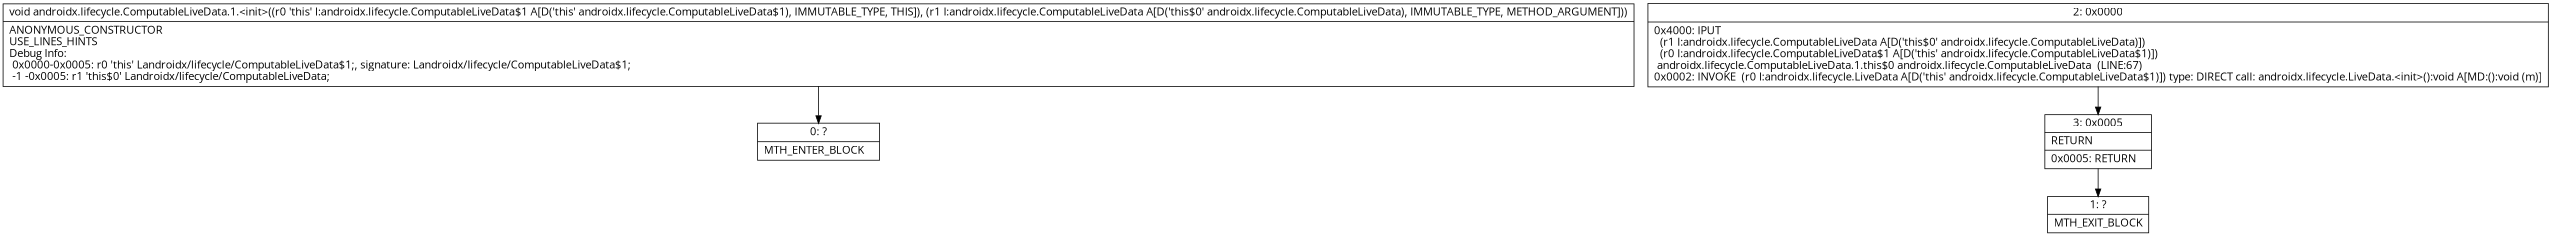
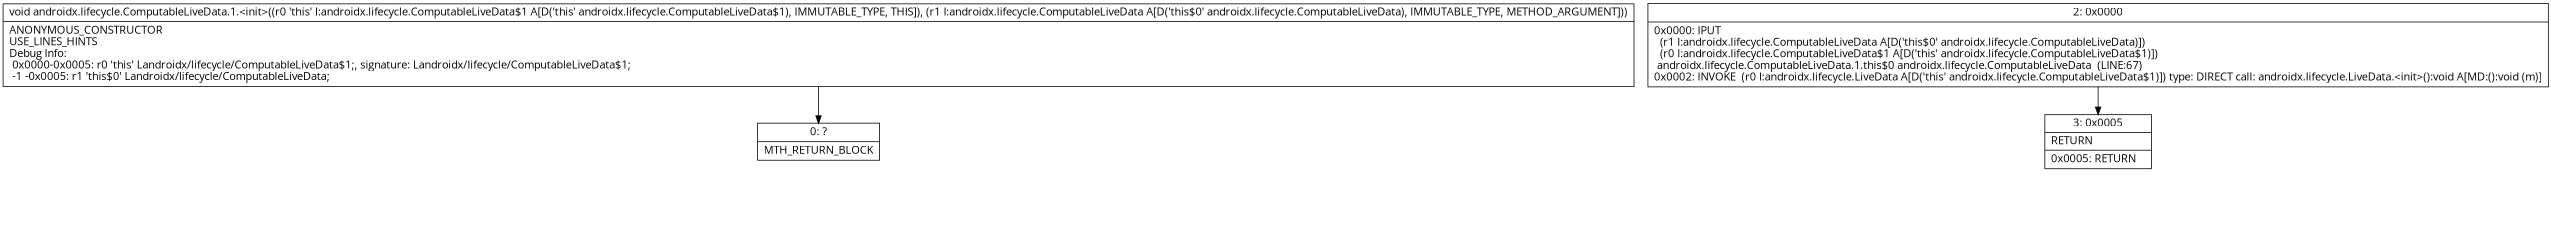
(1690, 31) -> (1690, 31)
(814, 151) -> (819, 151)
(2098, 215) -> none
